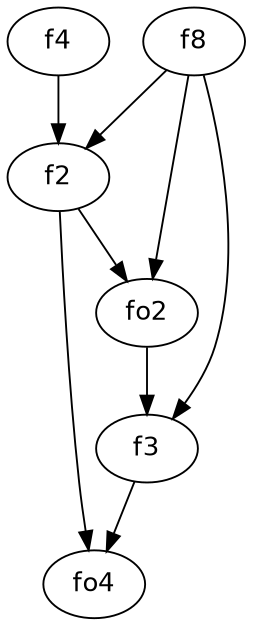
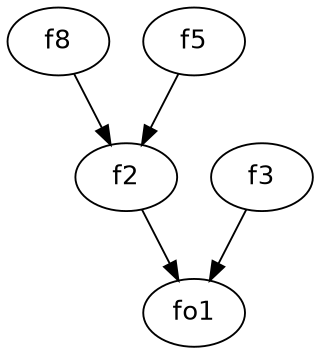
(58, 41) -> (194, 41)
(228, 243) -> none
(147, 313) -> none
(94, 584) -> (194, 313)
